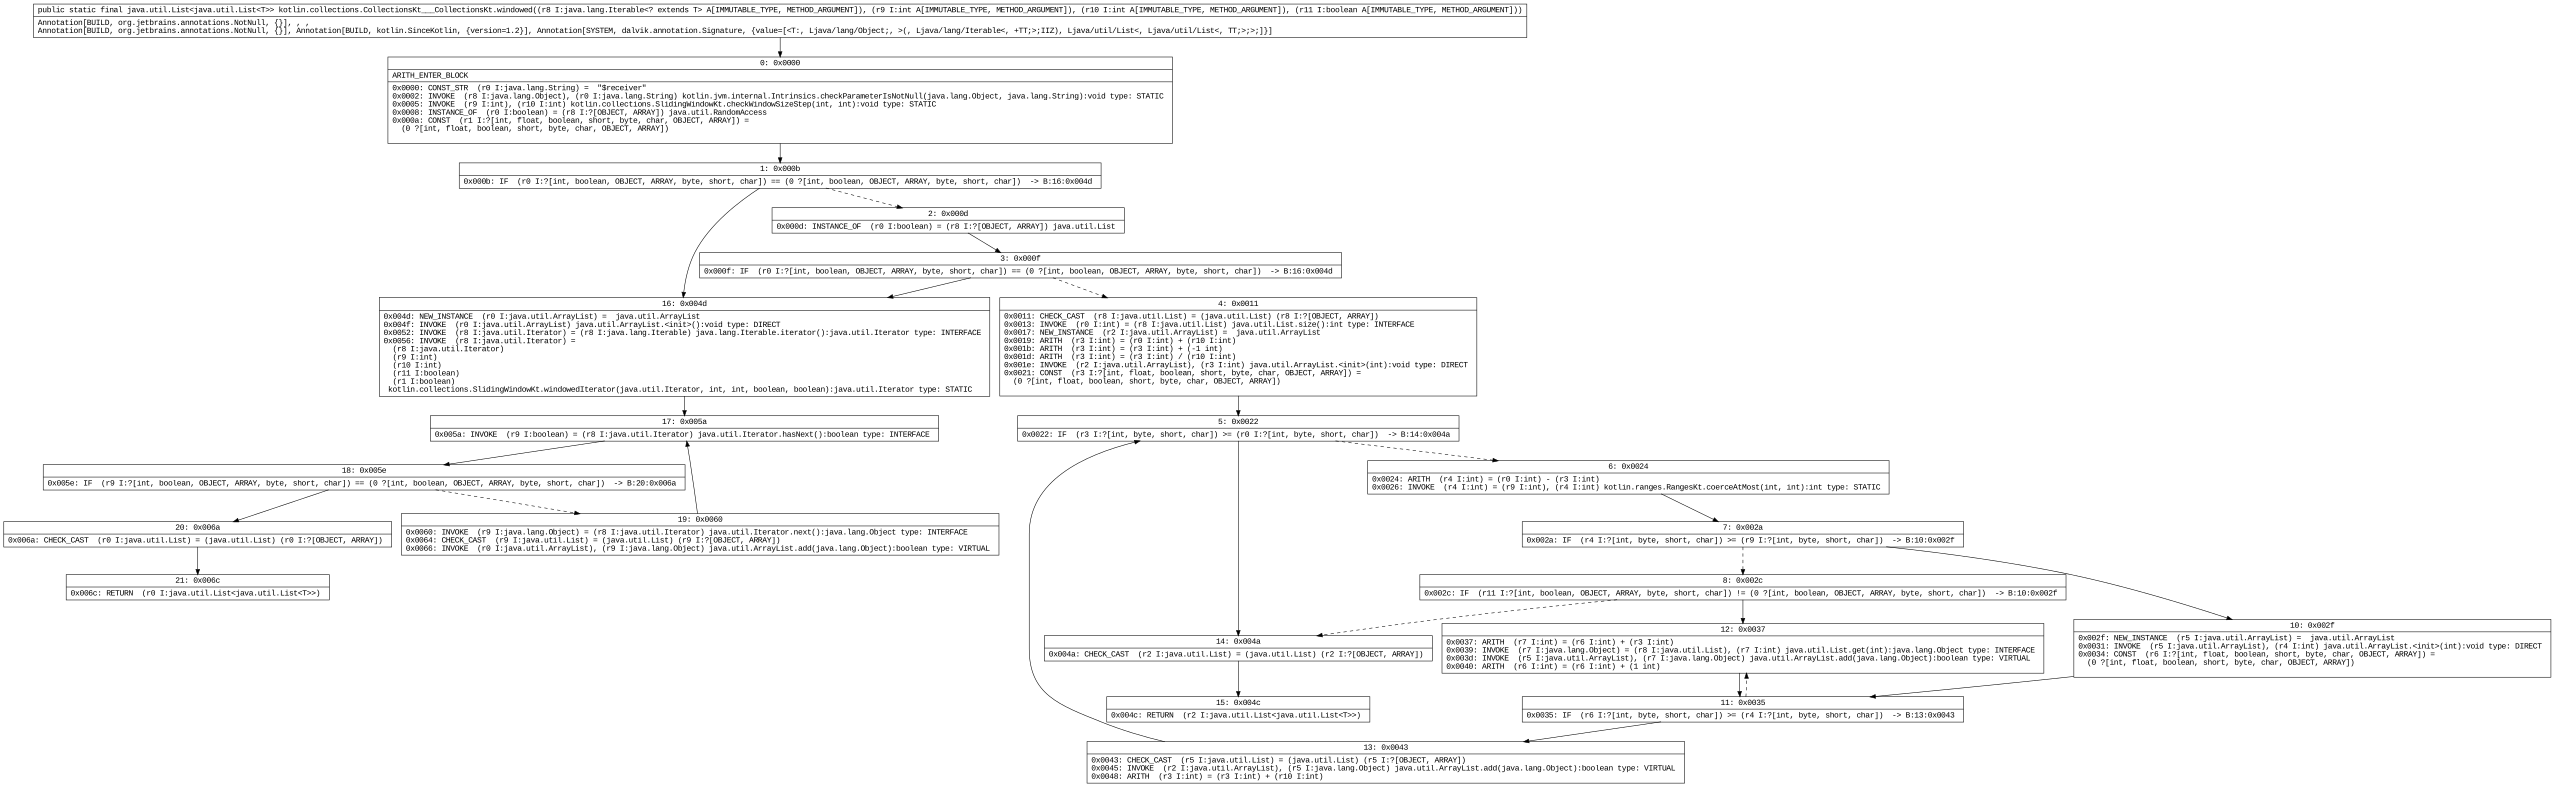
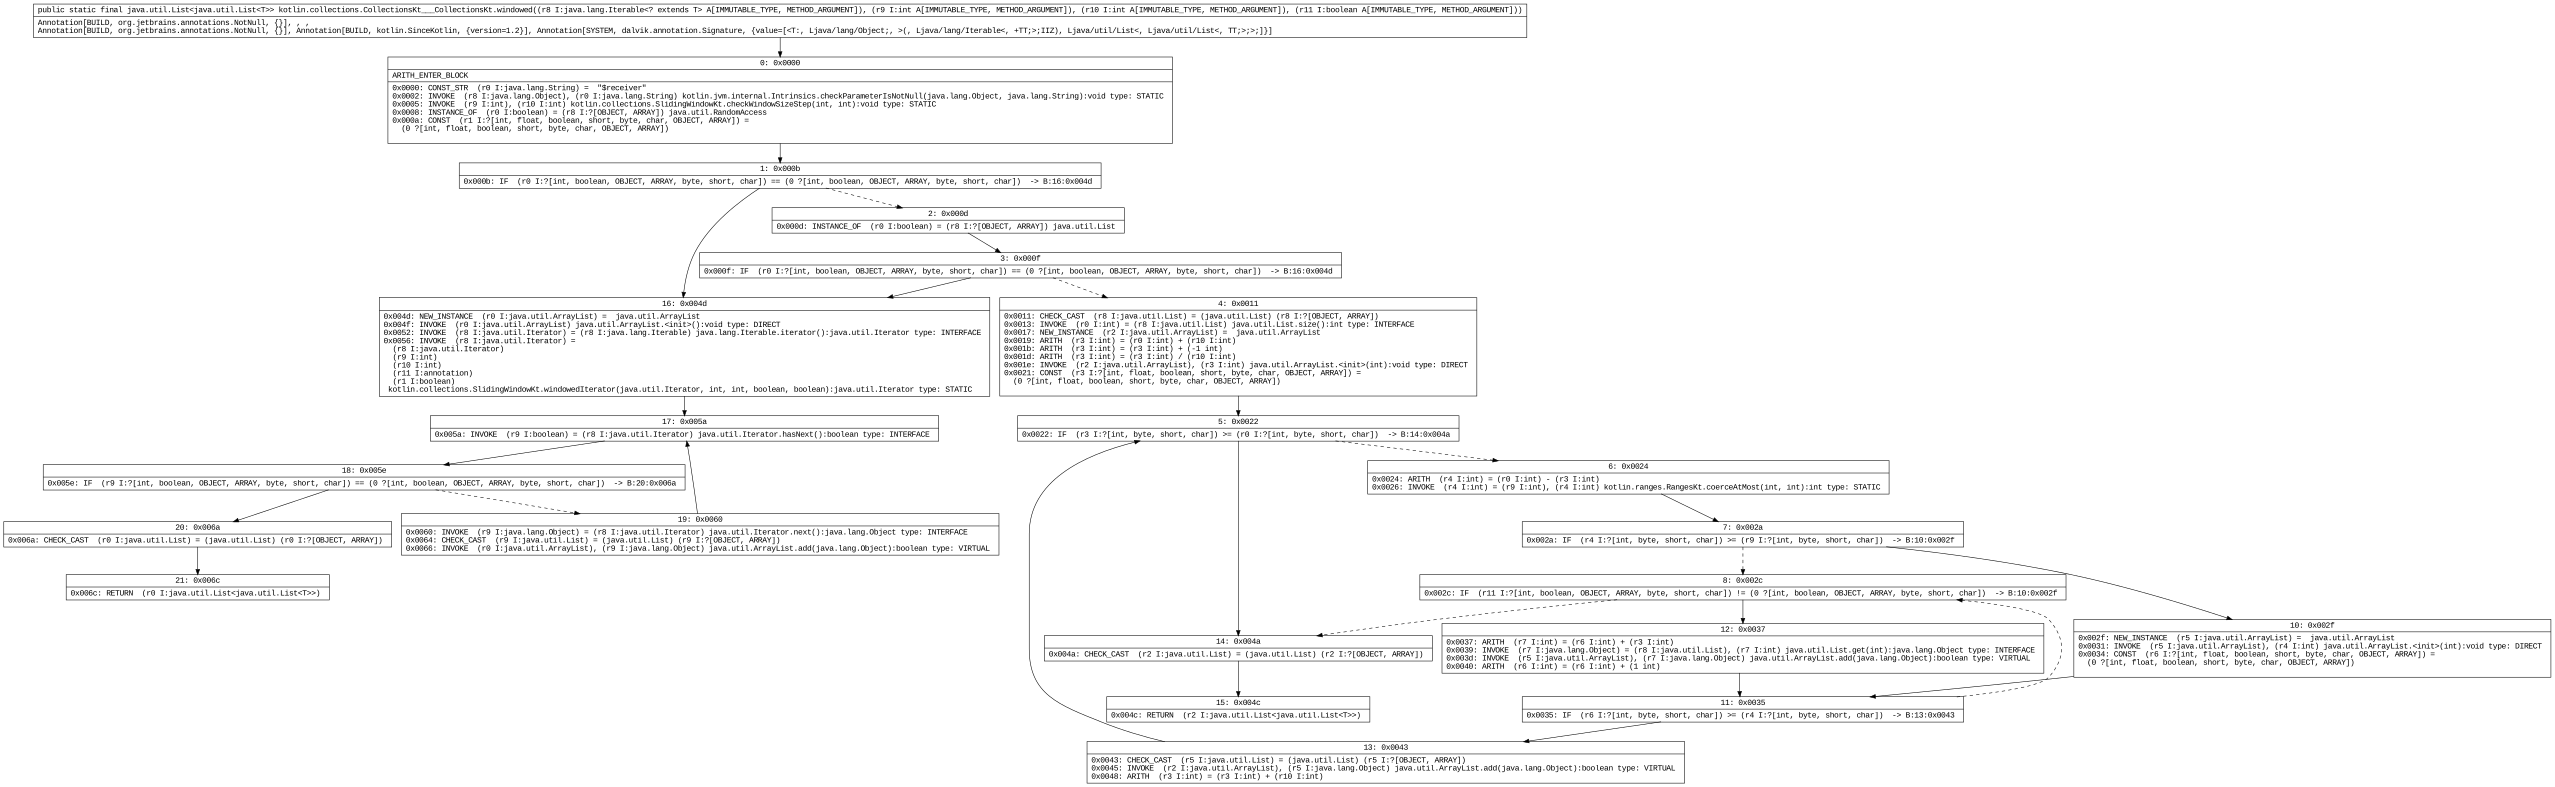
(422, 373) -> (428, 373)
(1746, 688) -> (2061, 651)
